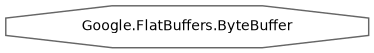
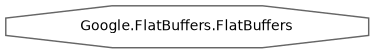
(187, 27) -> (187, 27)
